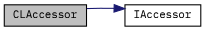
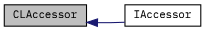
(100, 8) -> (111, 23)
